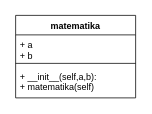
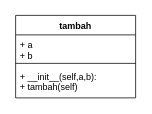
(75, 26) -> (75, 26)
(64, 77) -> (64, 77)
